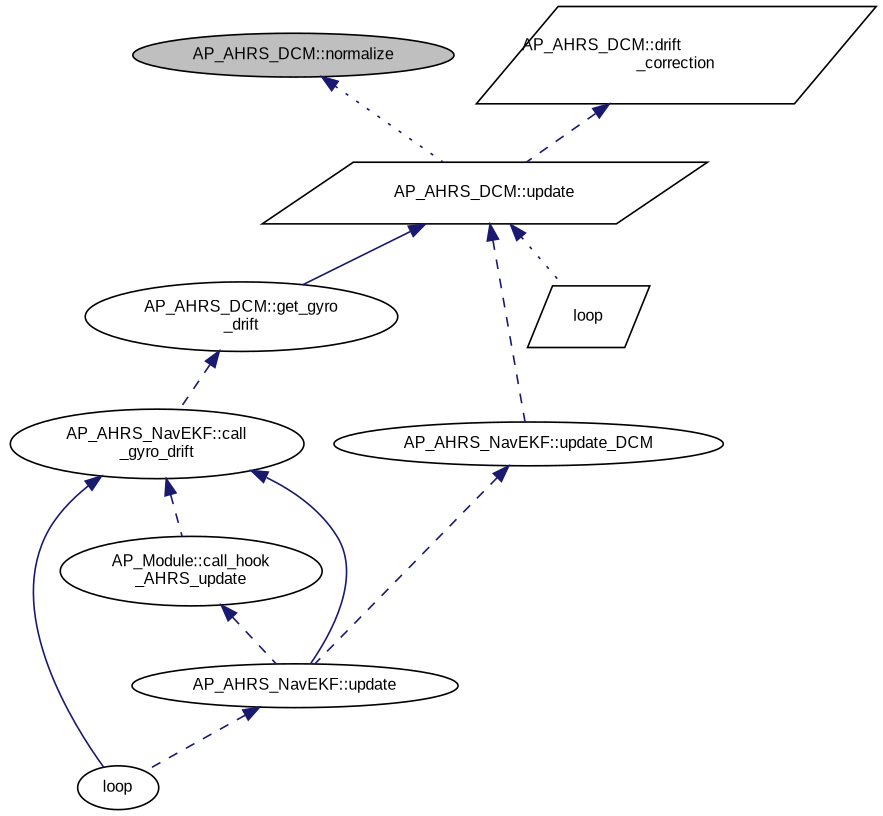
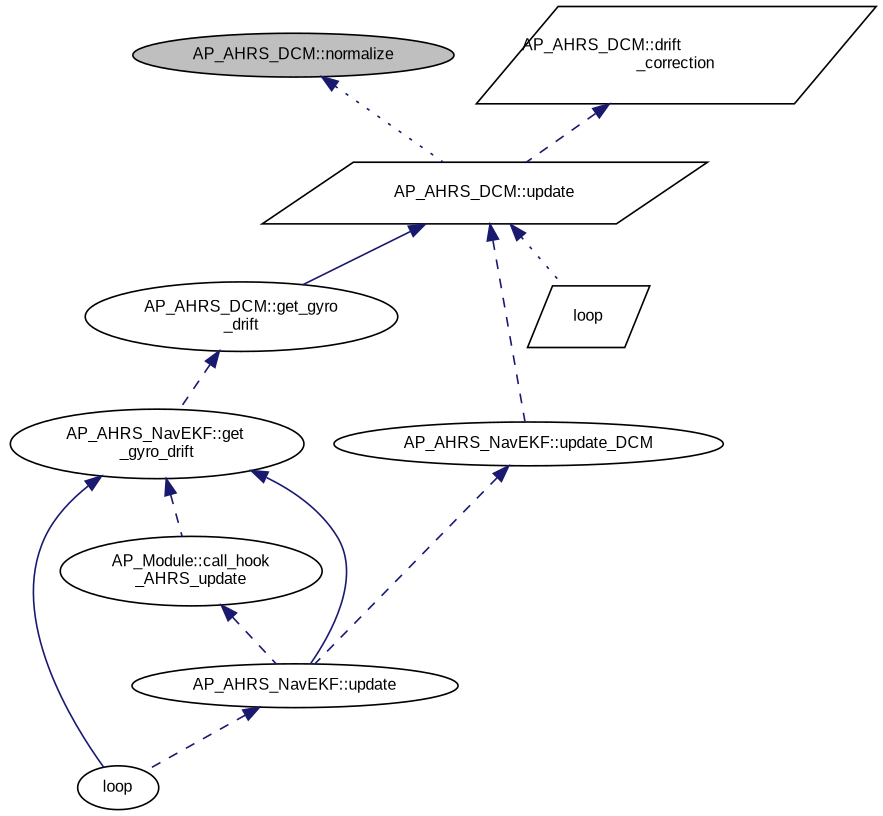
(157, 444) -> (157, 444)
